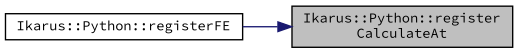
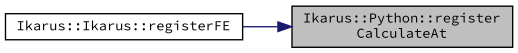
(124, 27) -> (124, 27)
